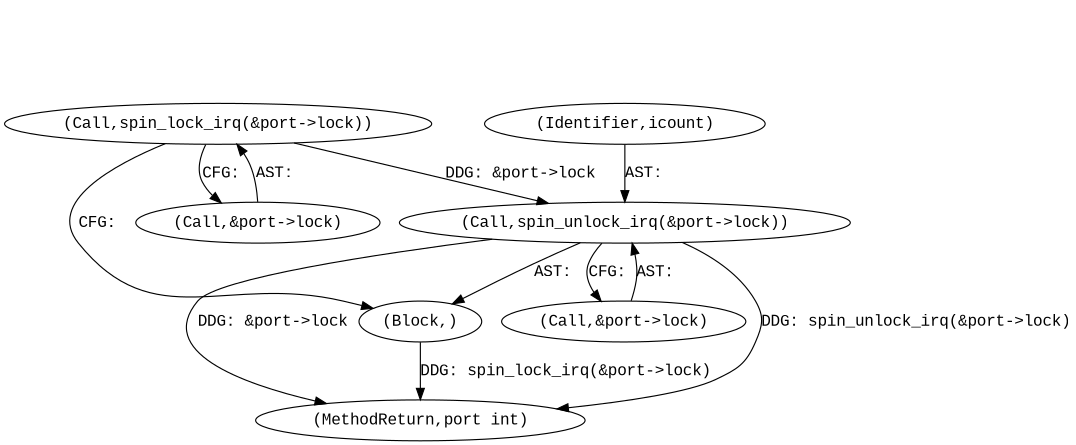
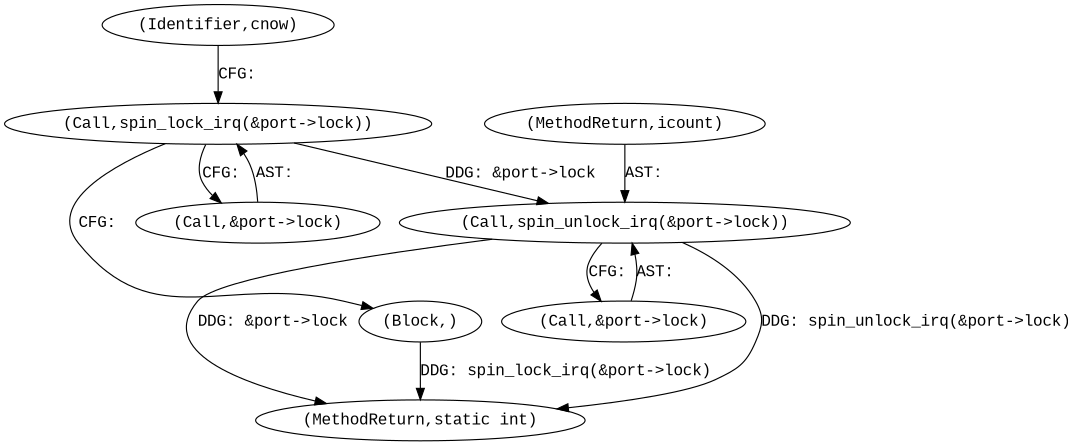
none -> (218, 25)
(625, 124) -> (625, 124)
(521, 270) -> none
(420, 420) -> (420, 420)
